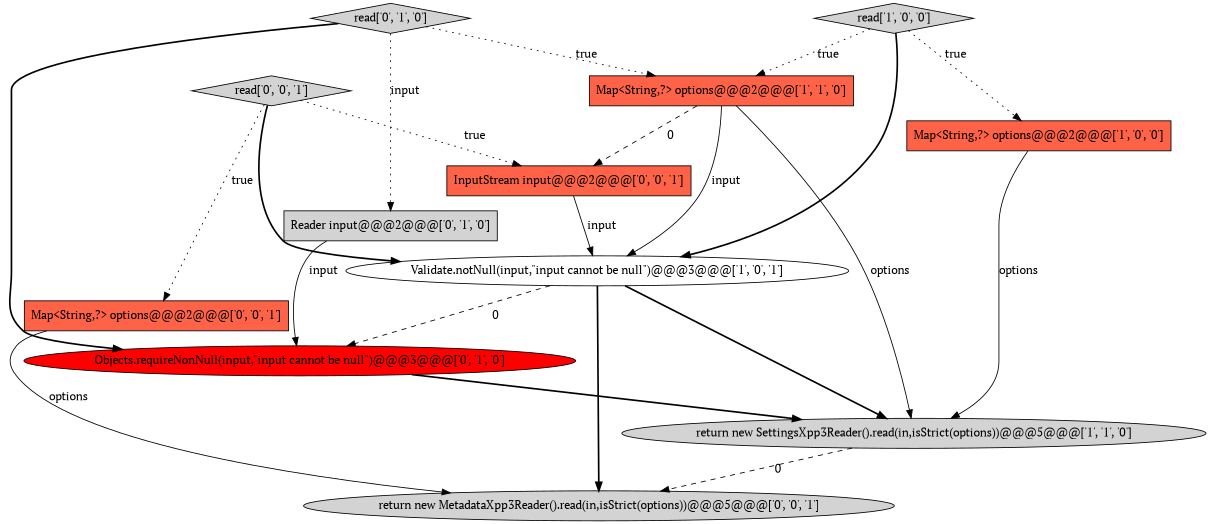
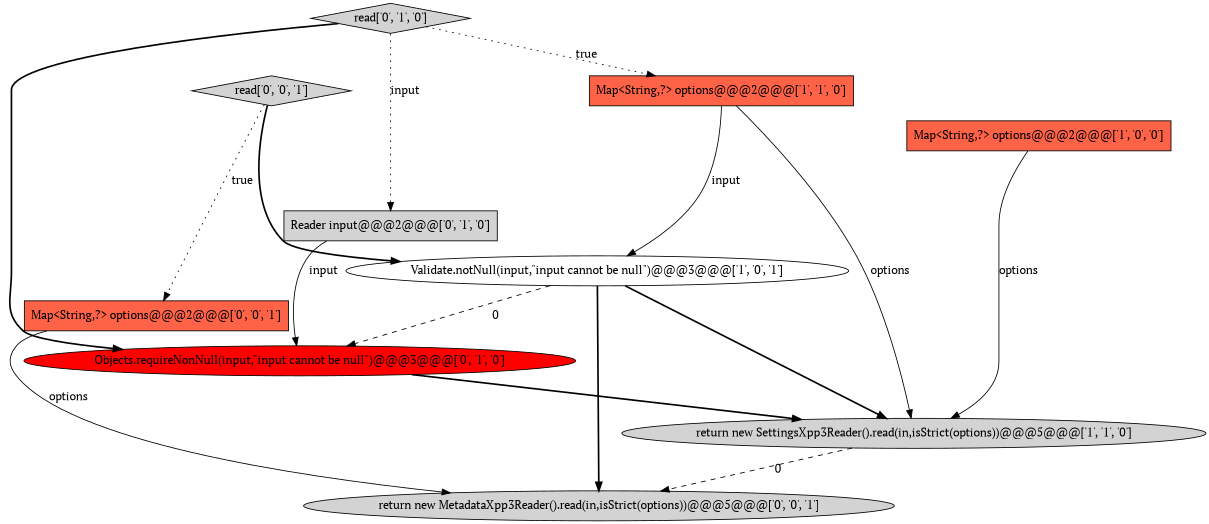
(894, 18) -> none
(569, 181) -> none
